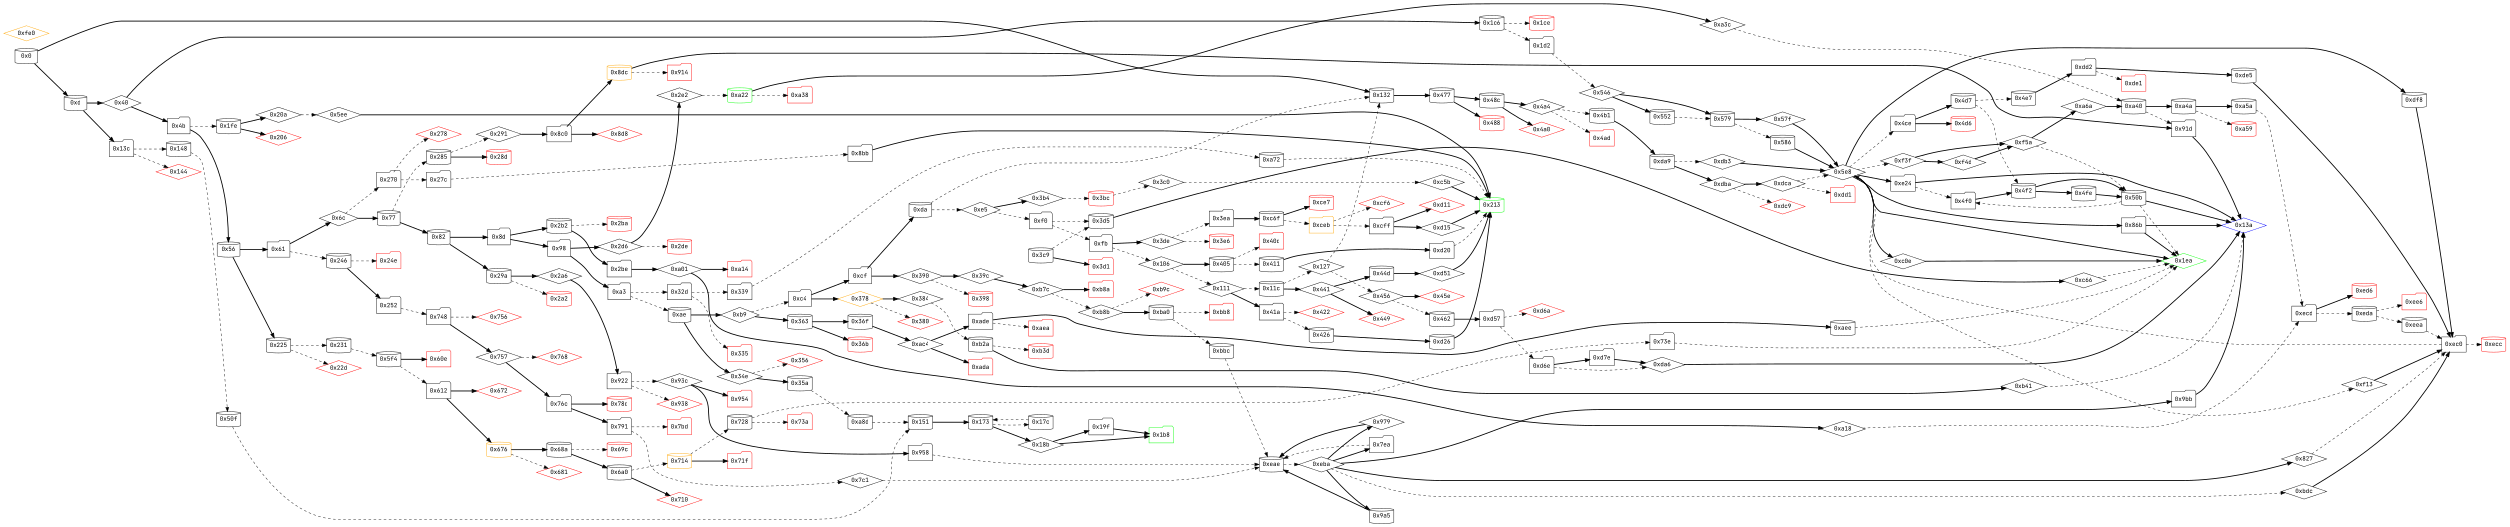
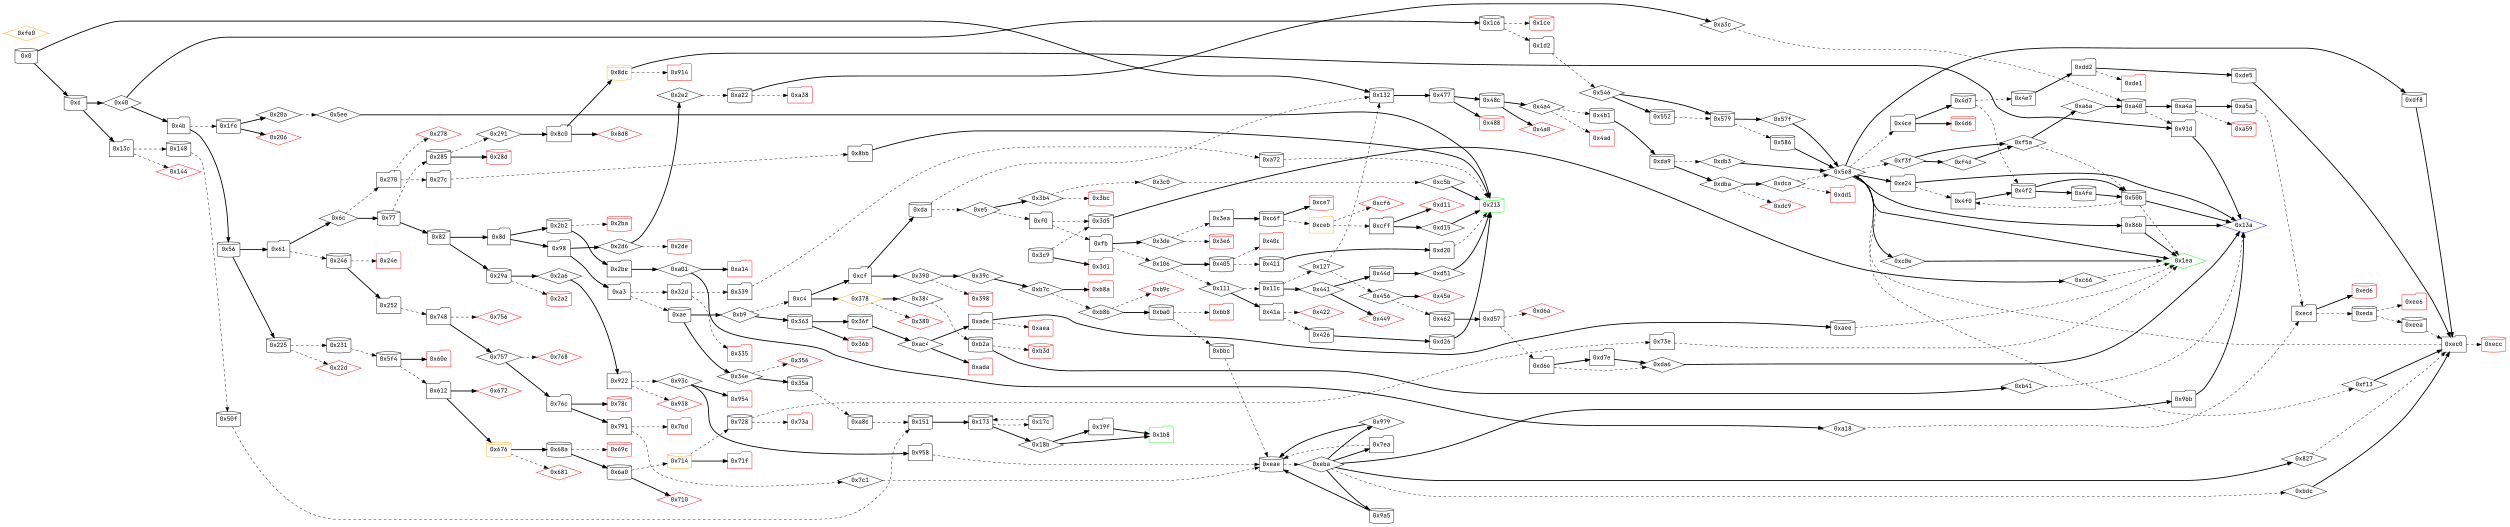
(740, 95) -> (740, 95)
(1129, 191) -> (1093, 185)
